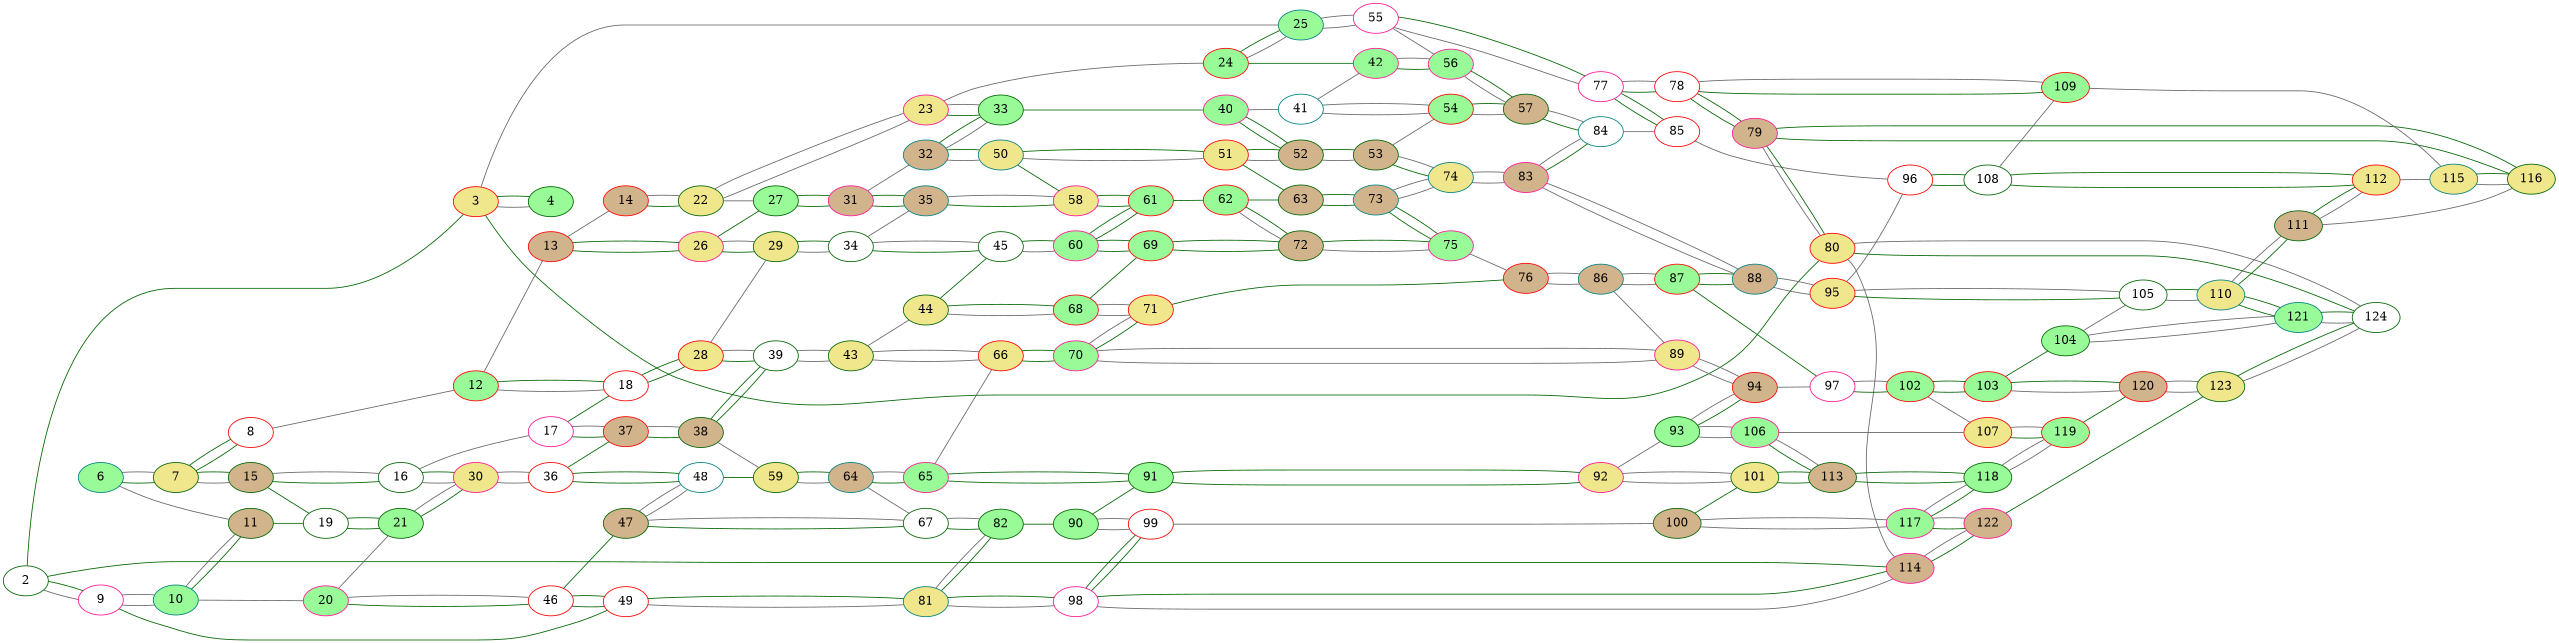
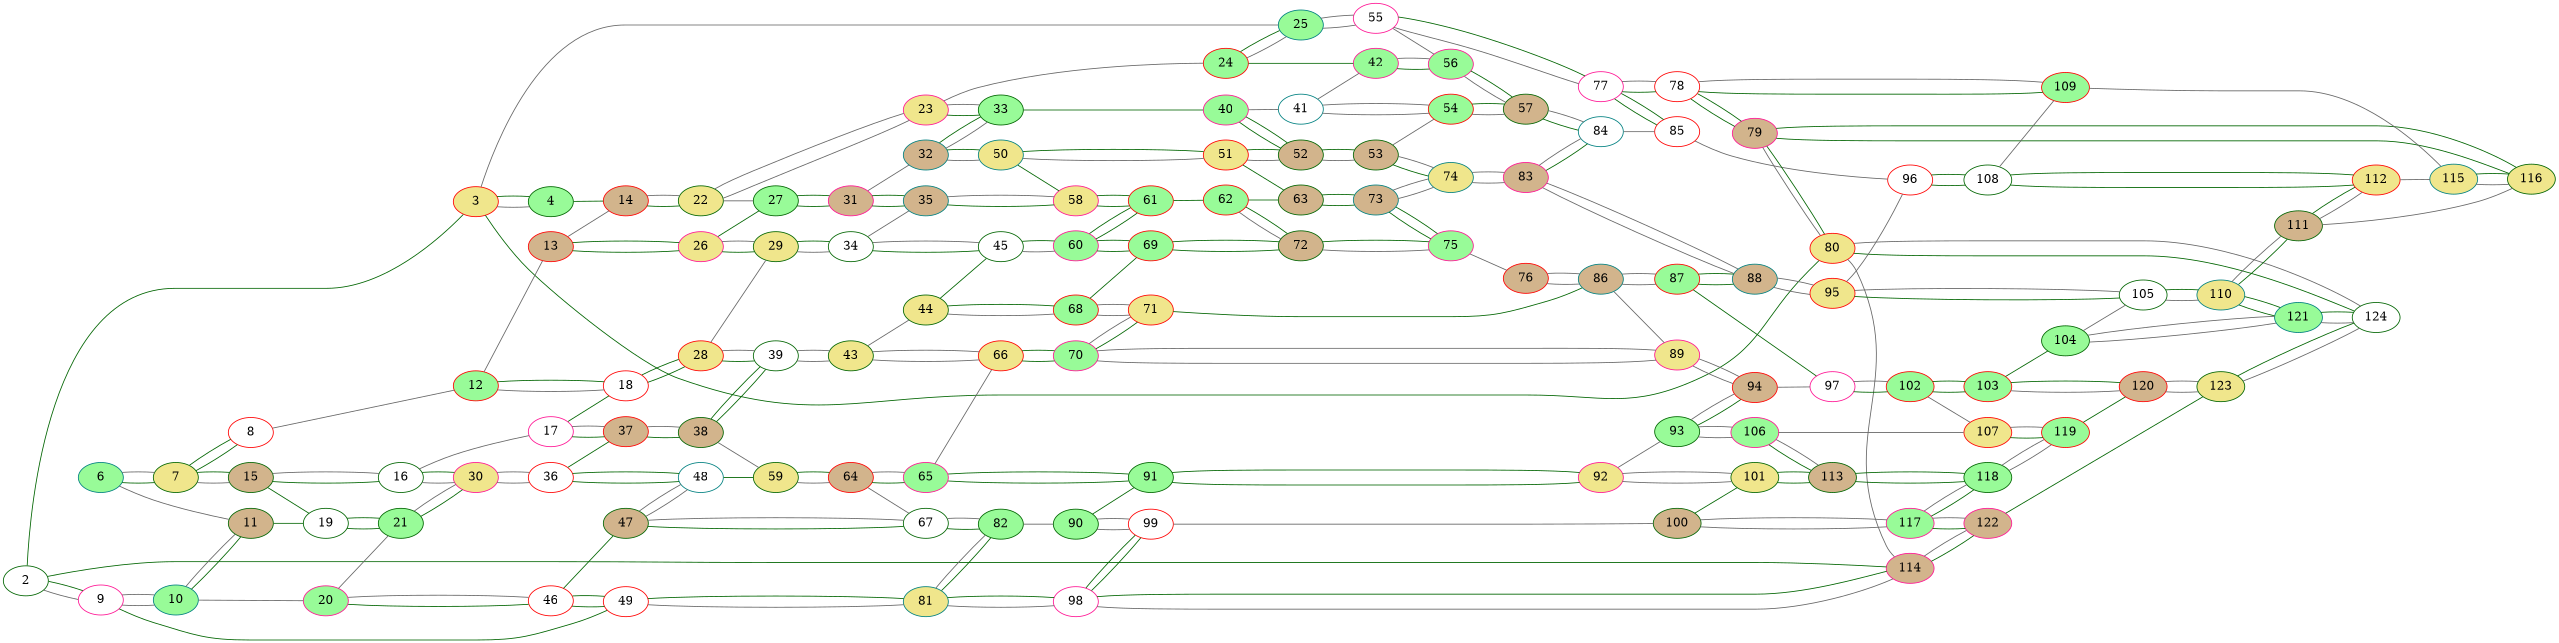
none -> (588, 201)
(1337, 285) -> (1380, 317)
(851, 478) -> (851, 478)
(1038, 524) -> (1038, 524)
